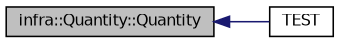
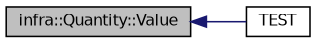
(110, 22) -> (98, 22)
